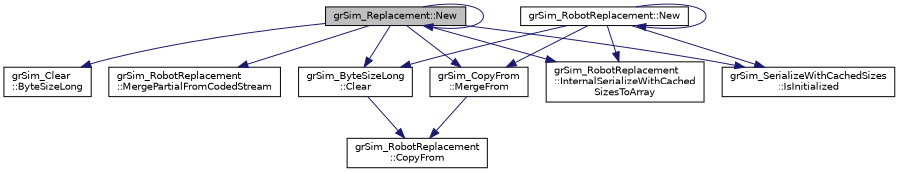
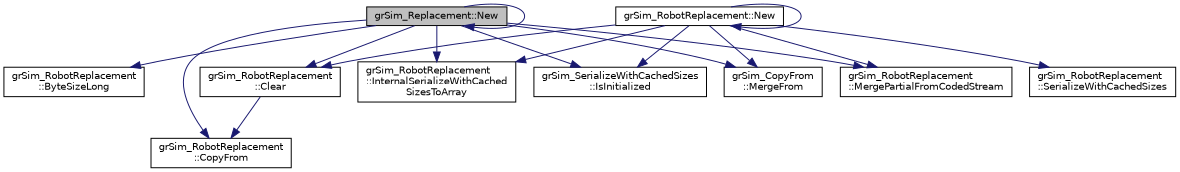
none -> (799, 45)
(48, 82) -> (74, 82)
(355, 82) -> (270, 82)
none -> (1103, 82)
(451, 114) -> (239, 38)
